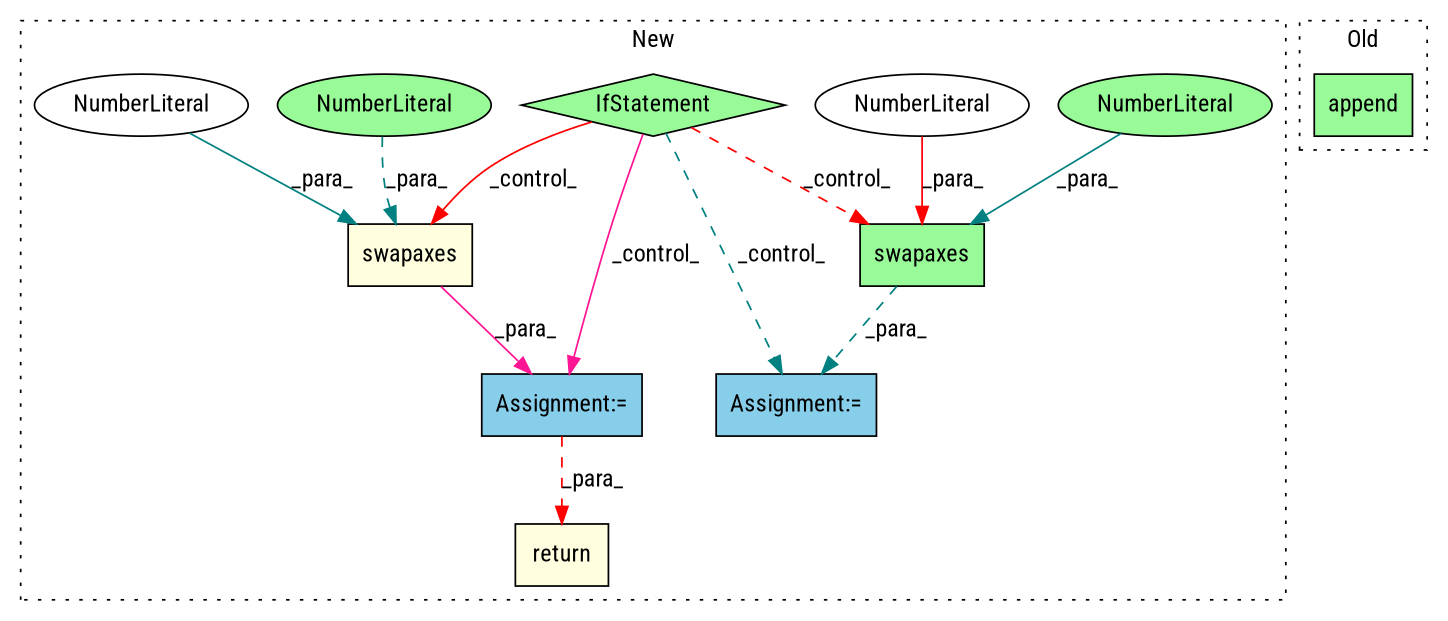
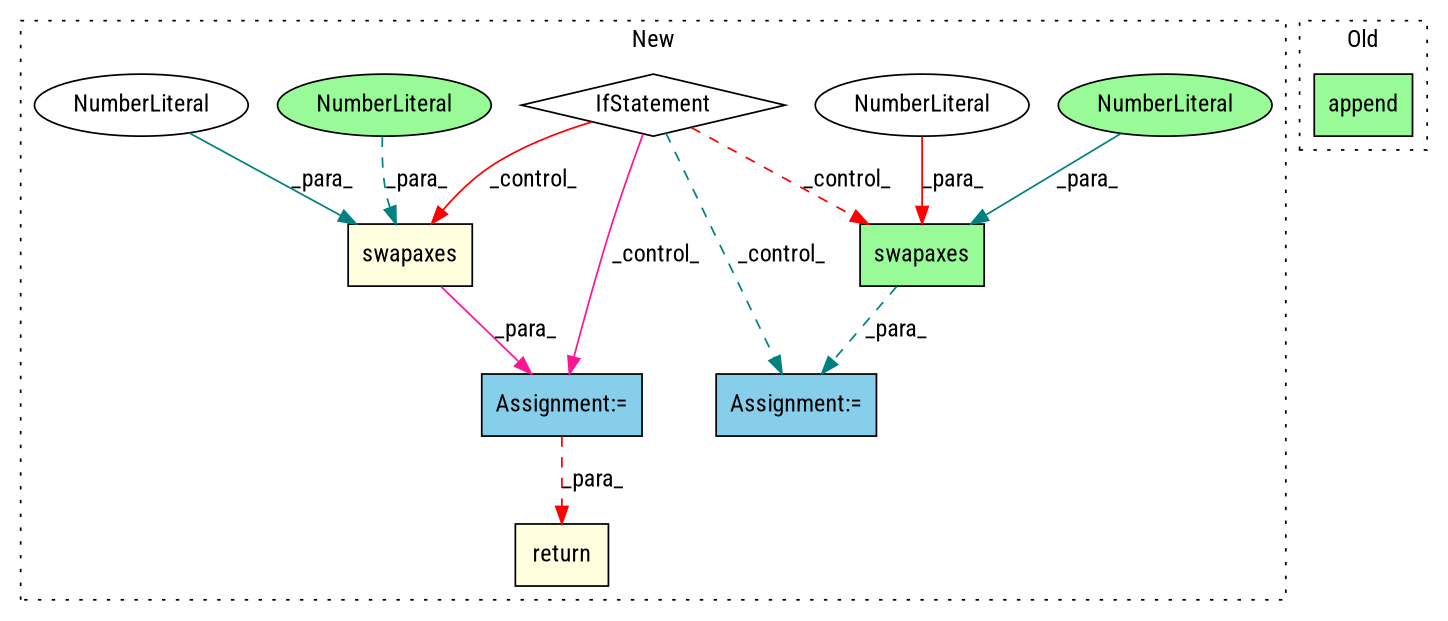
(653, 105) -> (653, 105)
